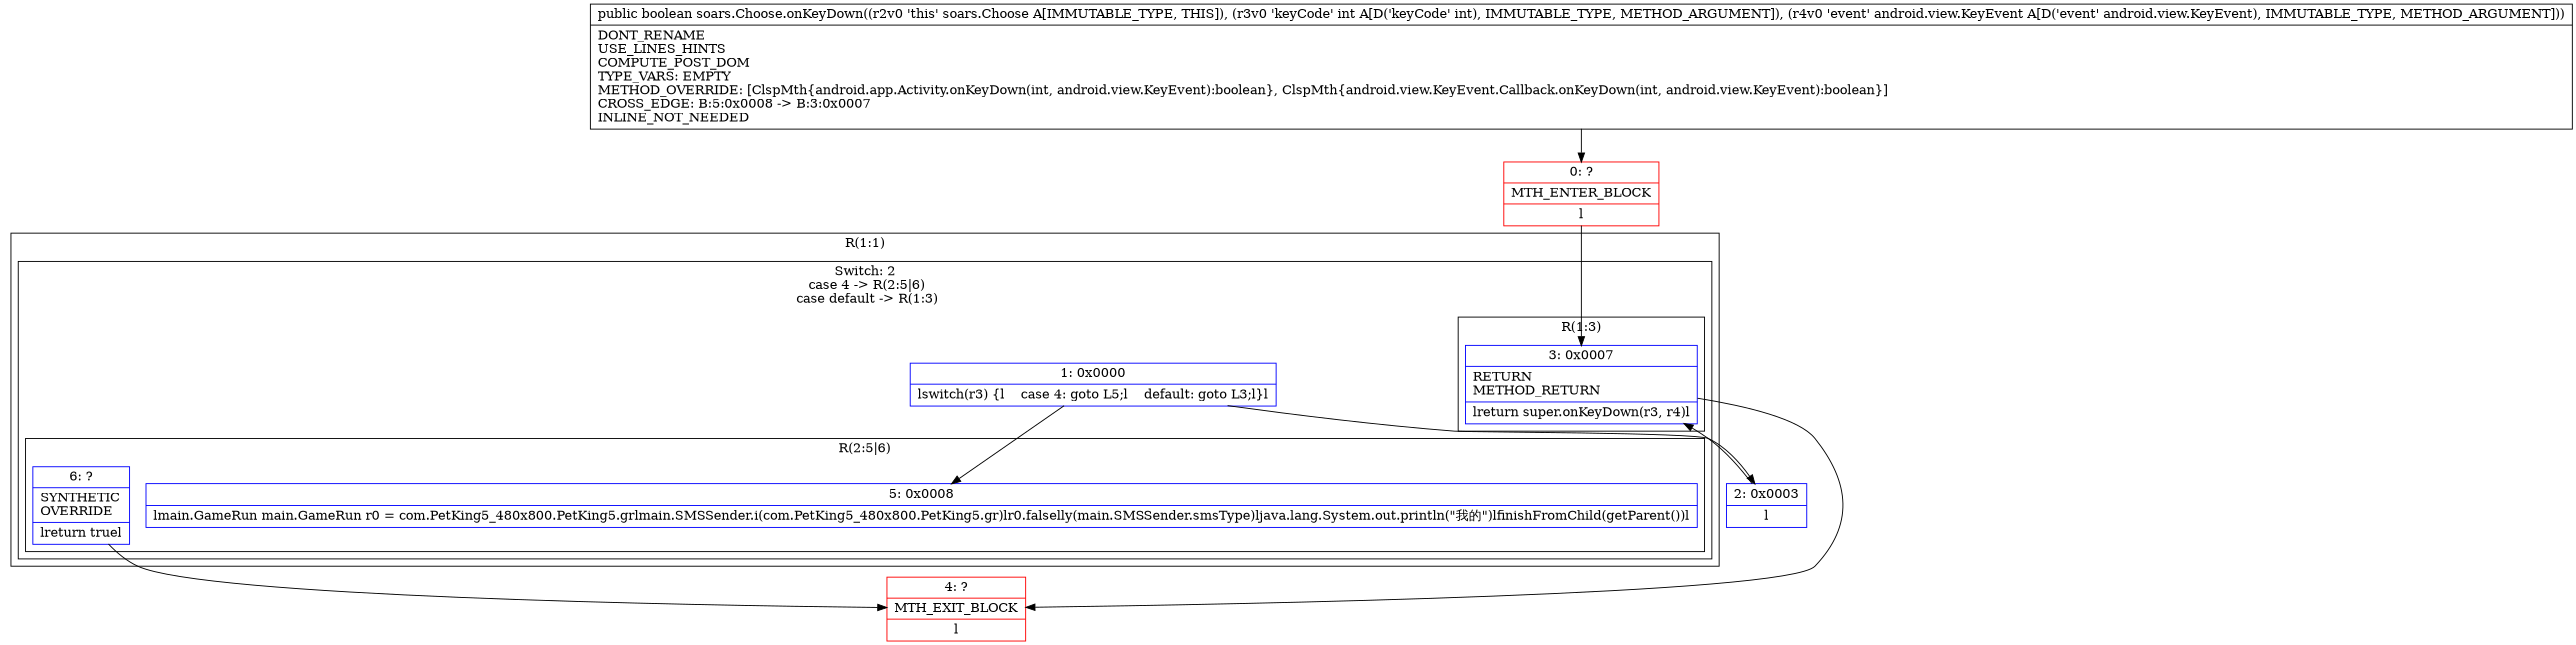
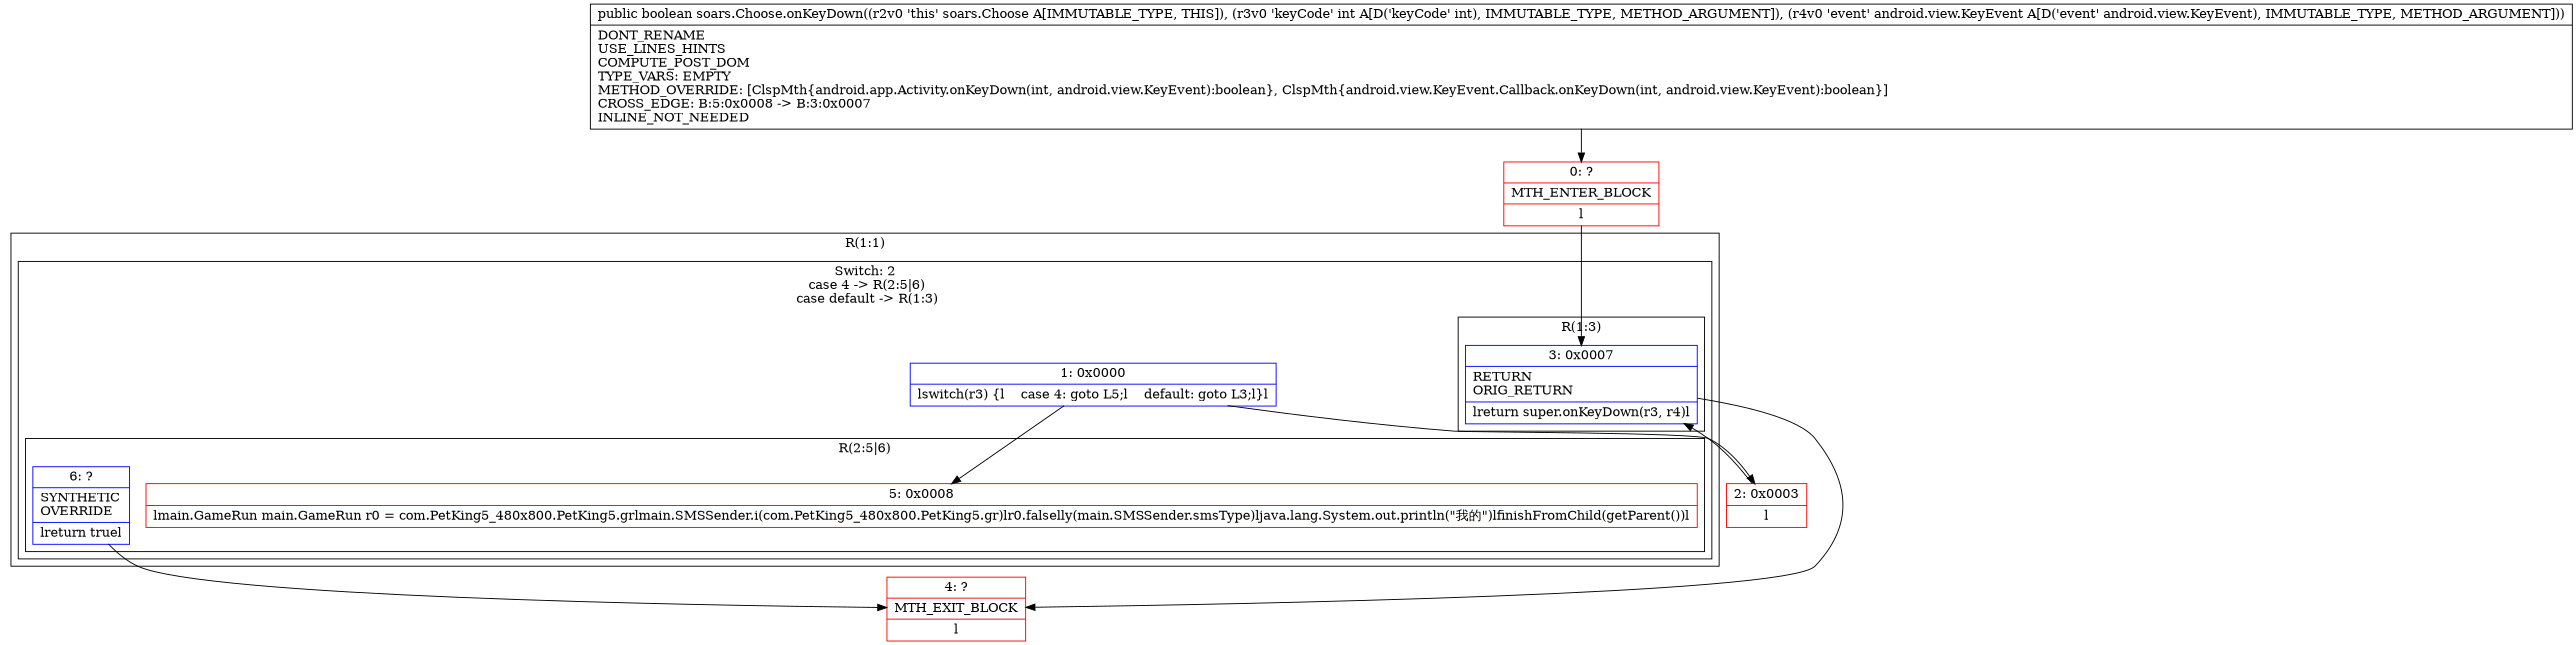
(1537, 391) -> (1523, 391)
(922, 506) -> (922, 506)
(1767, 506) -> (1767, 506)
